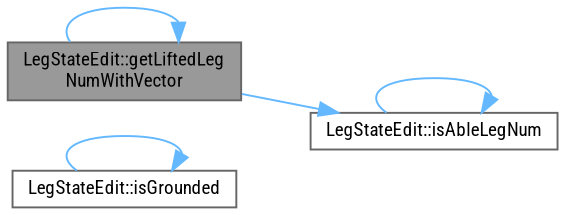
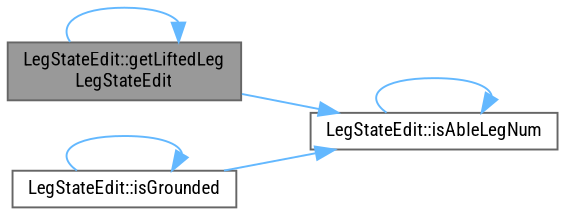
(124, 71) -> (124, 71)
none -> (270, 162)
